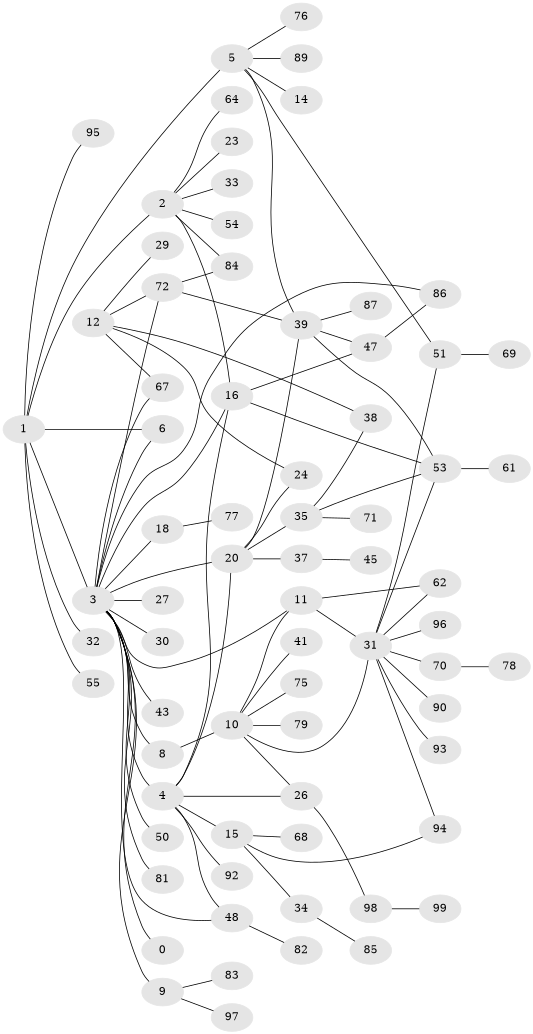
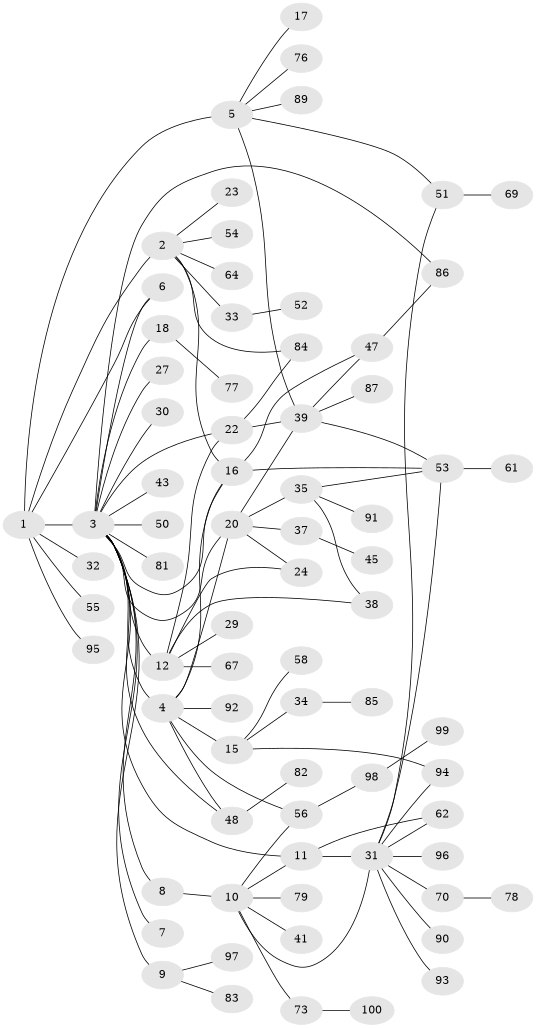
(301, 100) -> (301, 17)
(163, 288) -> (232, 430)
none -> (301, 306)
(108, 504) -> (129, 595)
(371, 519) -> (372, 519)
(301, 684) -> (301, 1011)
(301, 796) -> (301, 815)
(301, 838) -> (301, 661)
(163, 950) -> (163, 933)
none -> (372, 1011)
